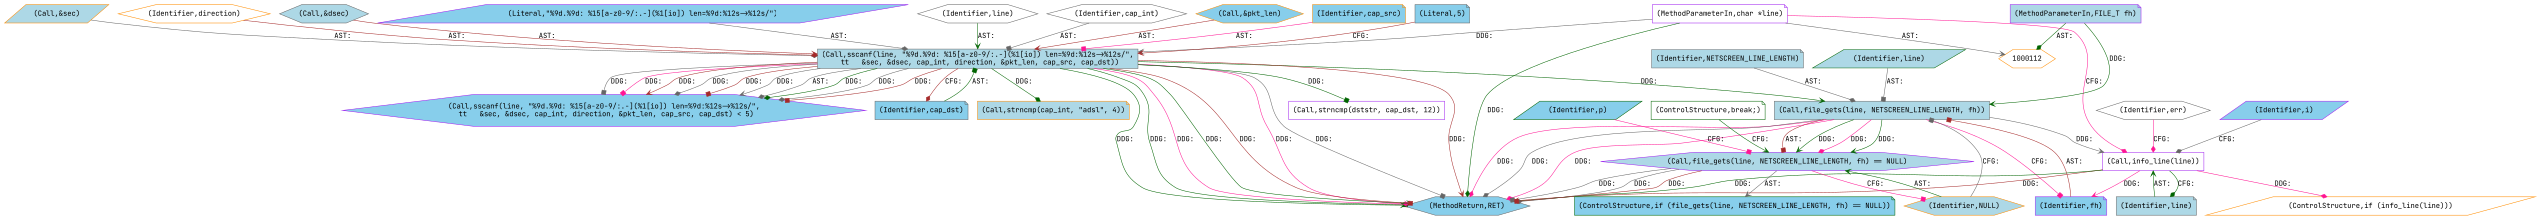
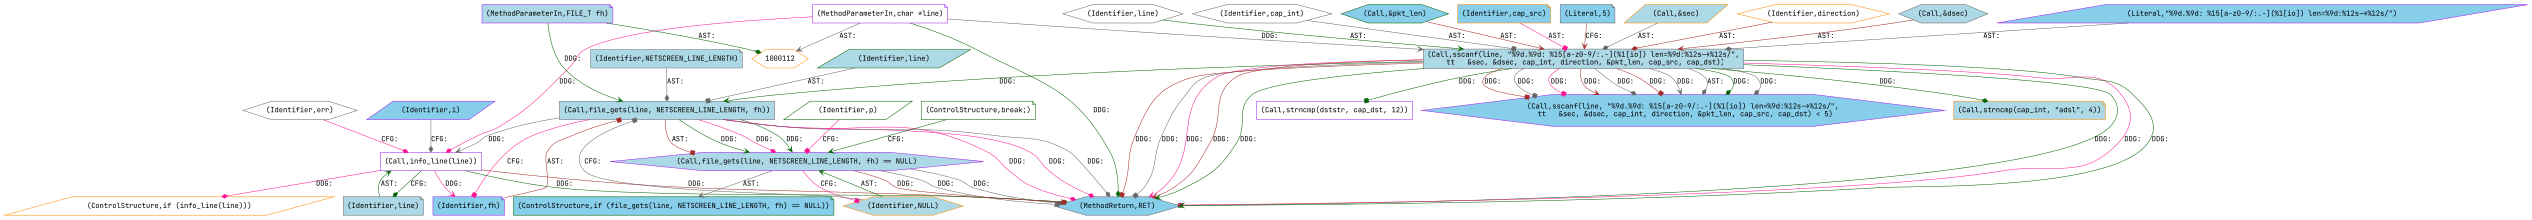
(1250, 14) -> (1395, 14)
(2097, 82) -> (570, 82)
(922, 110) -> none
(1578, 110) -> (848, 110)
